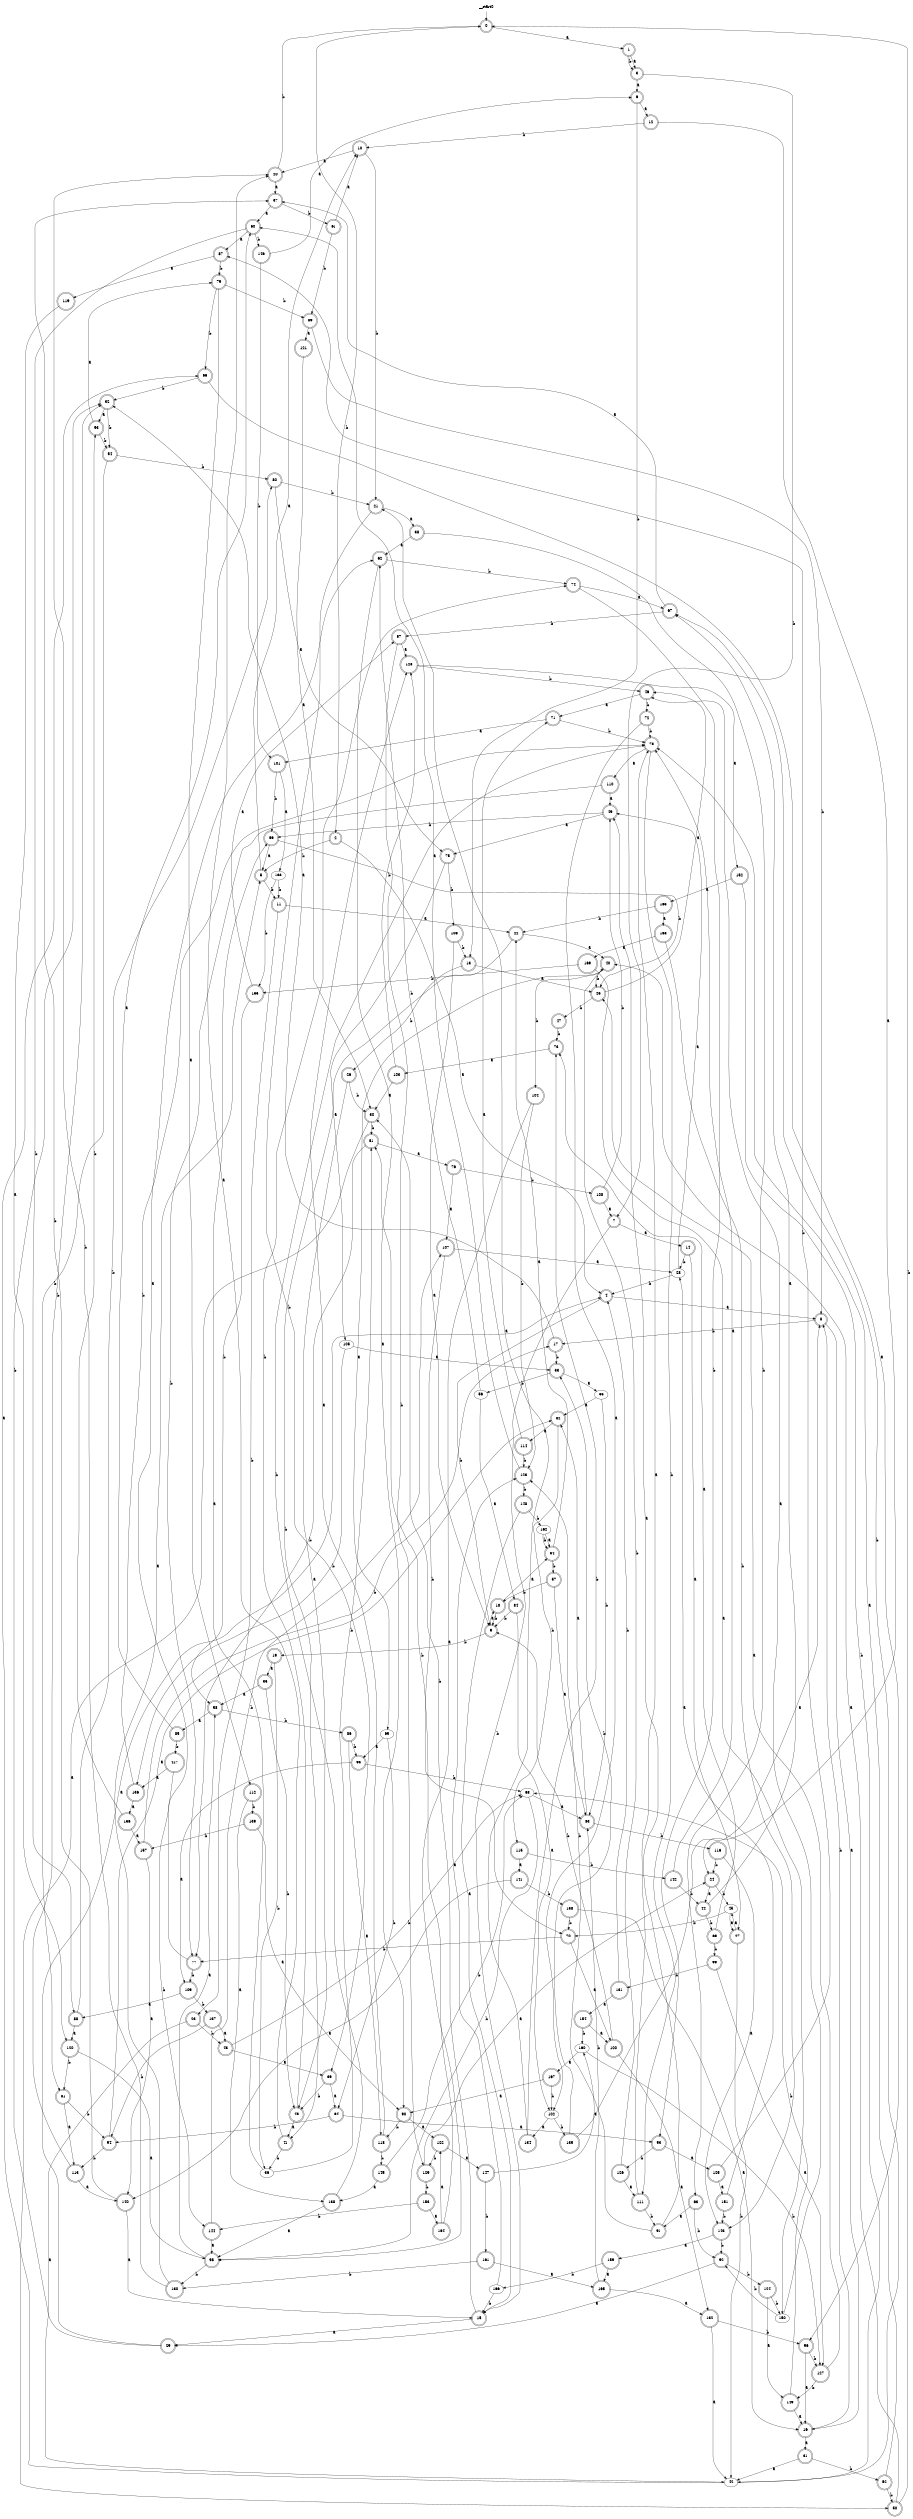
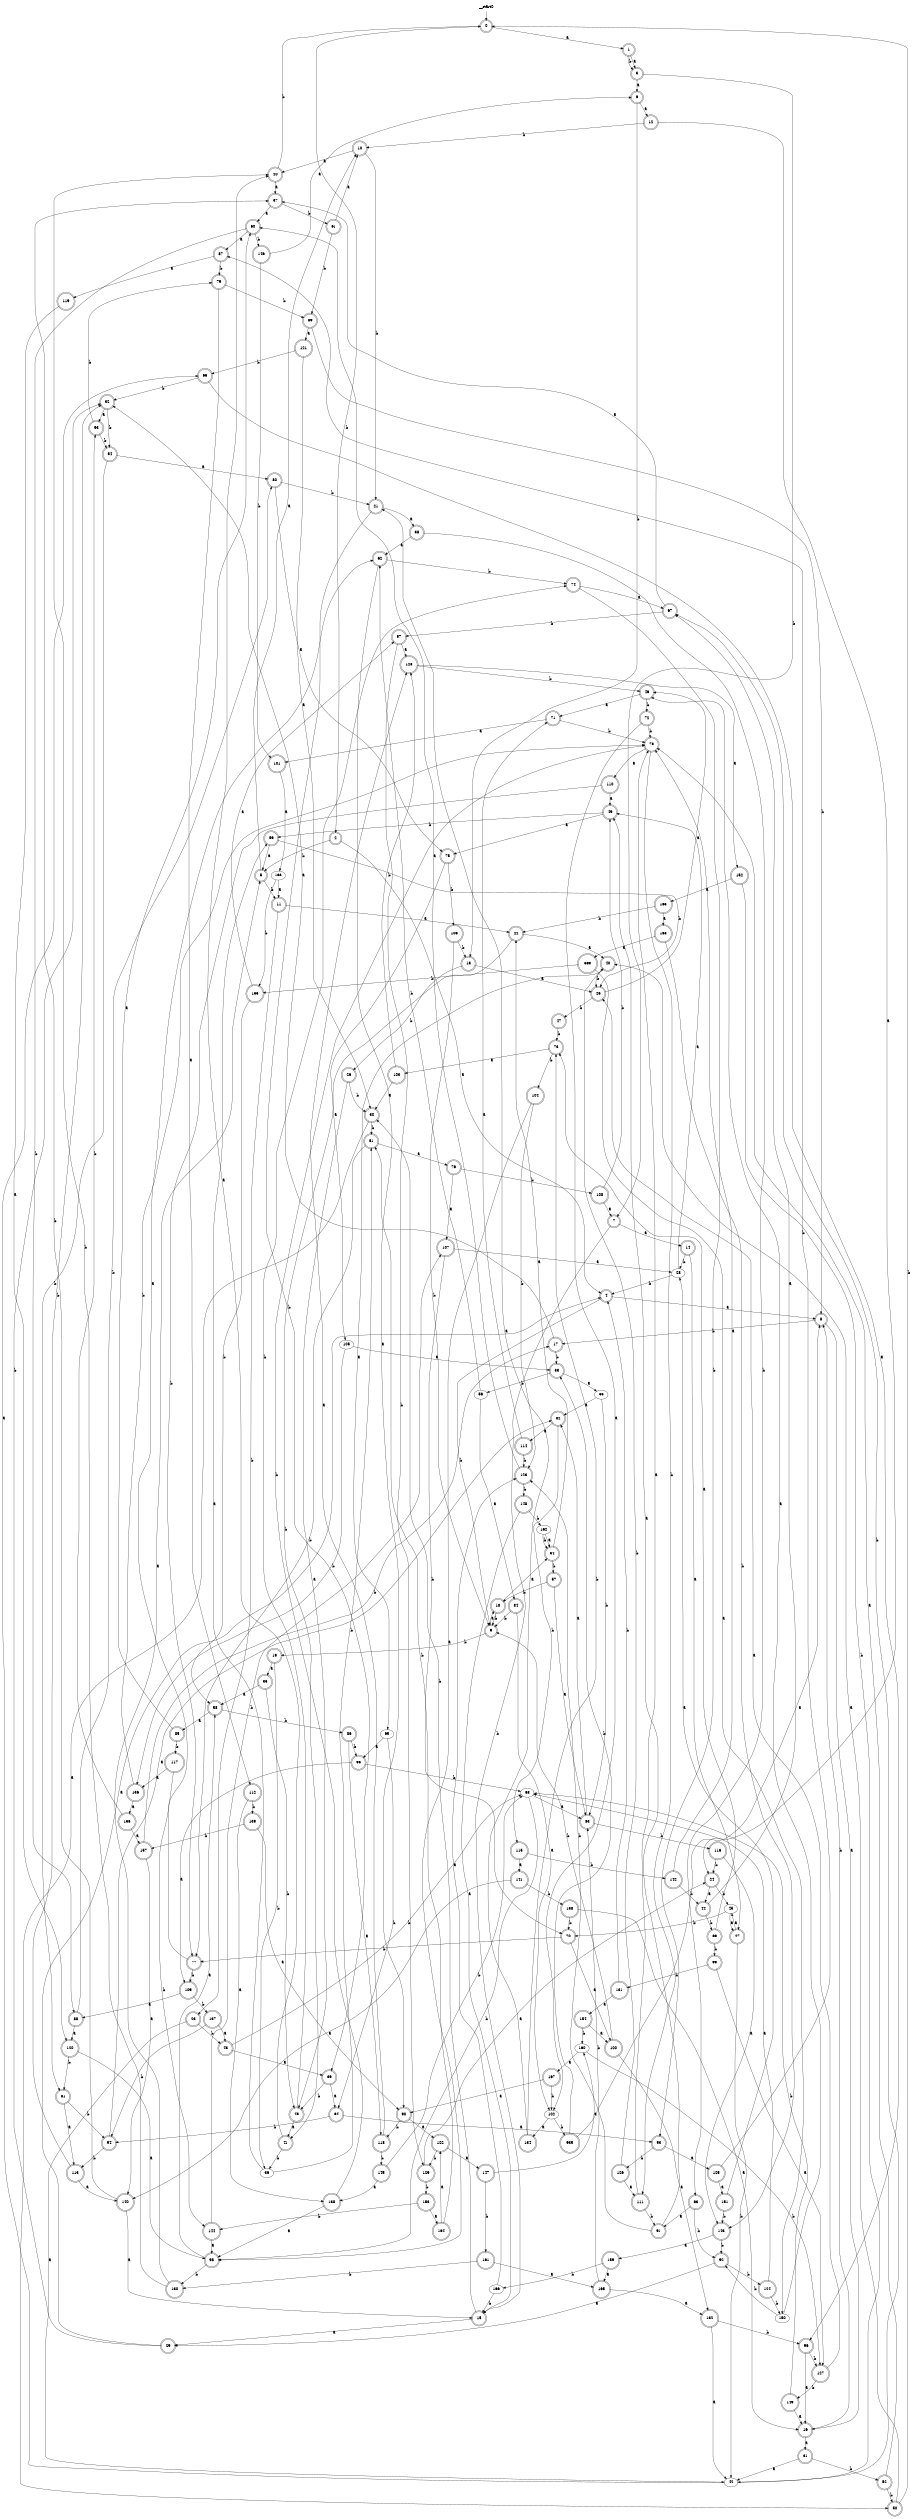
(210, 327) -> (255, 362)
(90, 363) -> (90, 363)
(203, 467) -> (203, 467)
(274, 801) -> none
(280, 890) -> (280, 890)
(588, 964) -> (588, 964)
(536, 1000) -> (545, 1069)
(434, 1296) -> (434, 1296)
(174, 1763) -> (174, 1763)
(570, 2143) -> (570, 2143)
(768, 2349) -> (764, 1956)
